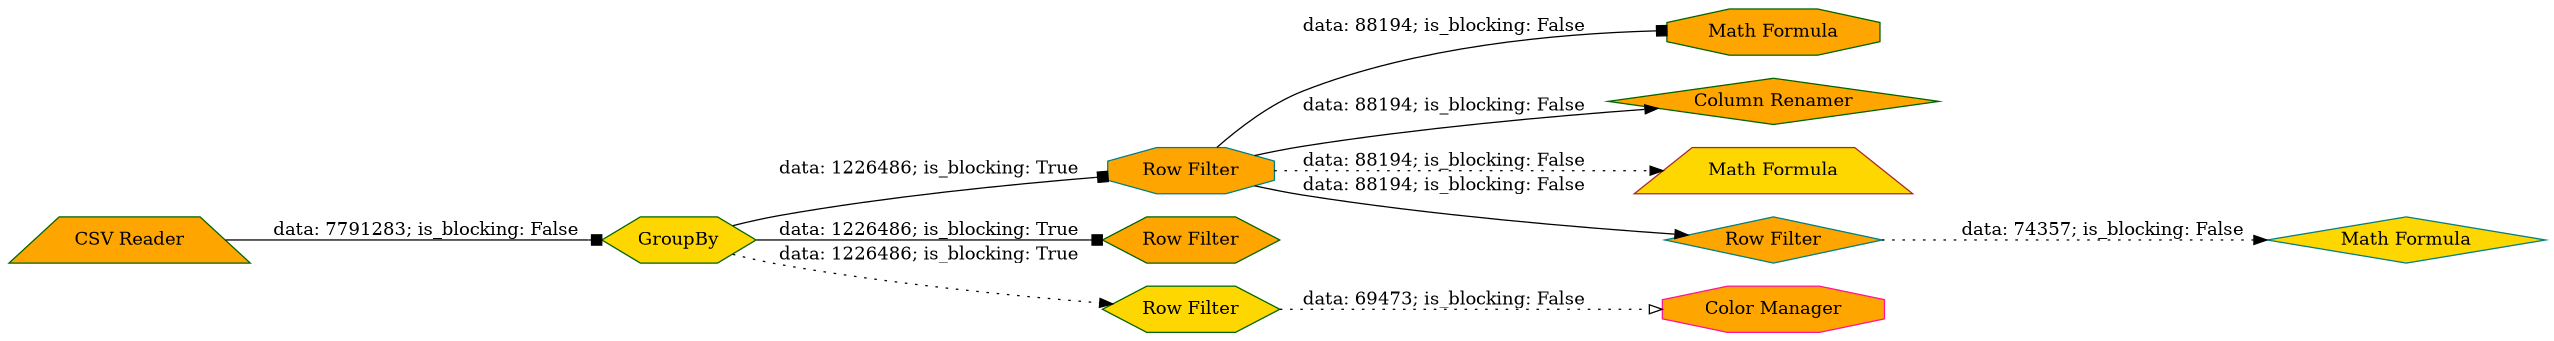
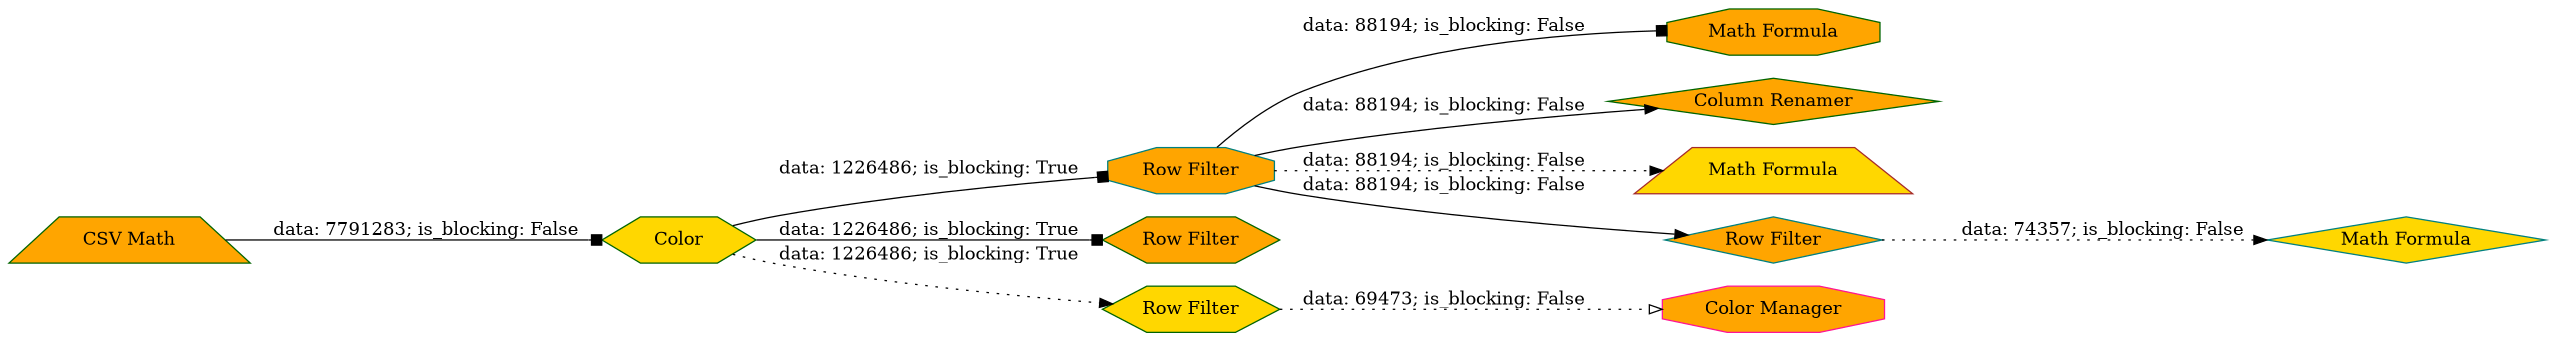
(130, 240) -> (130, 240)
(679, 240) -> (679, 240)
